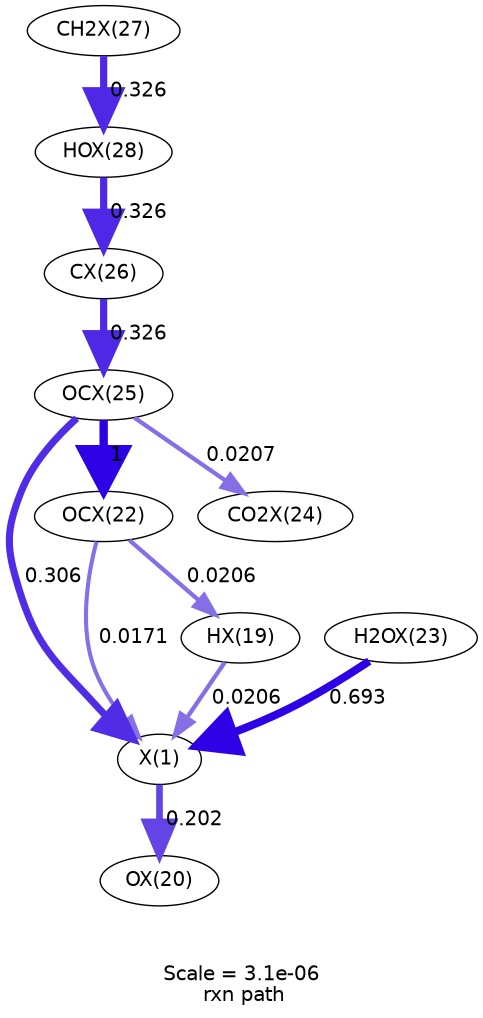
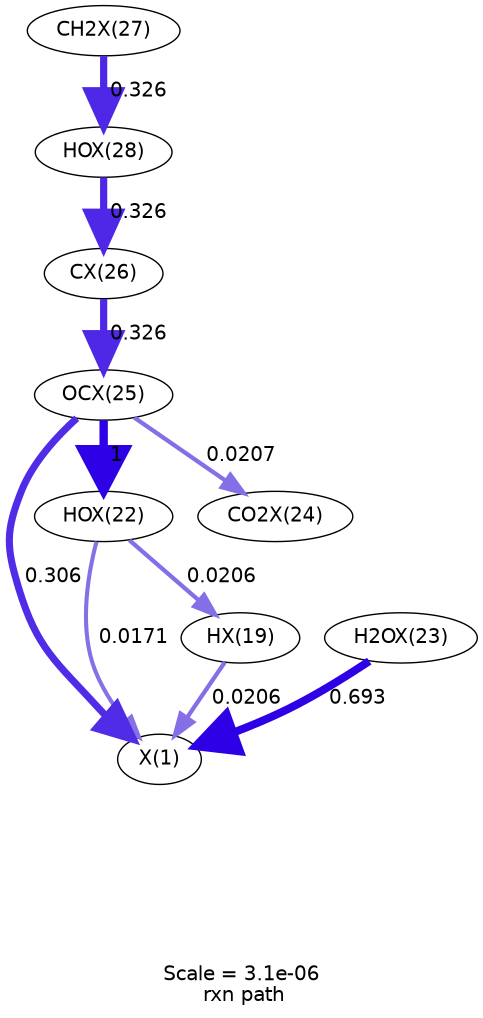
(104, 516) -> (104, 516)
(159, 881) -> none
